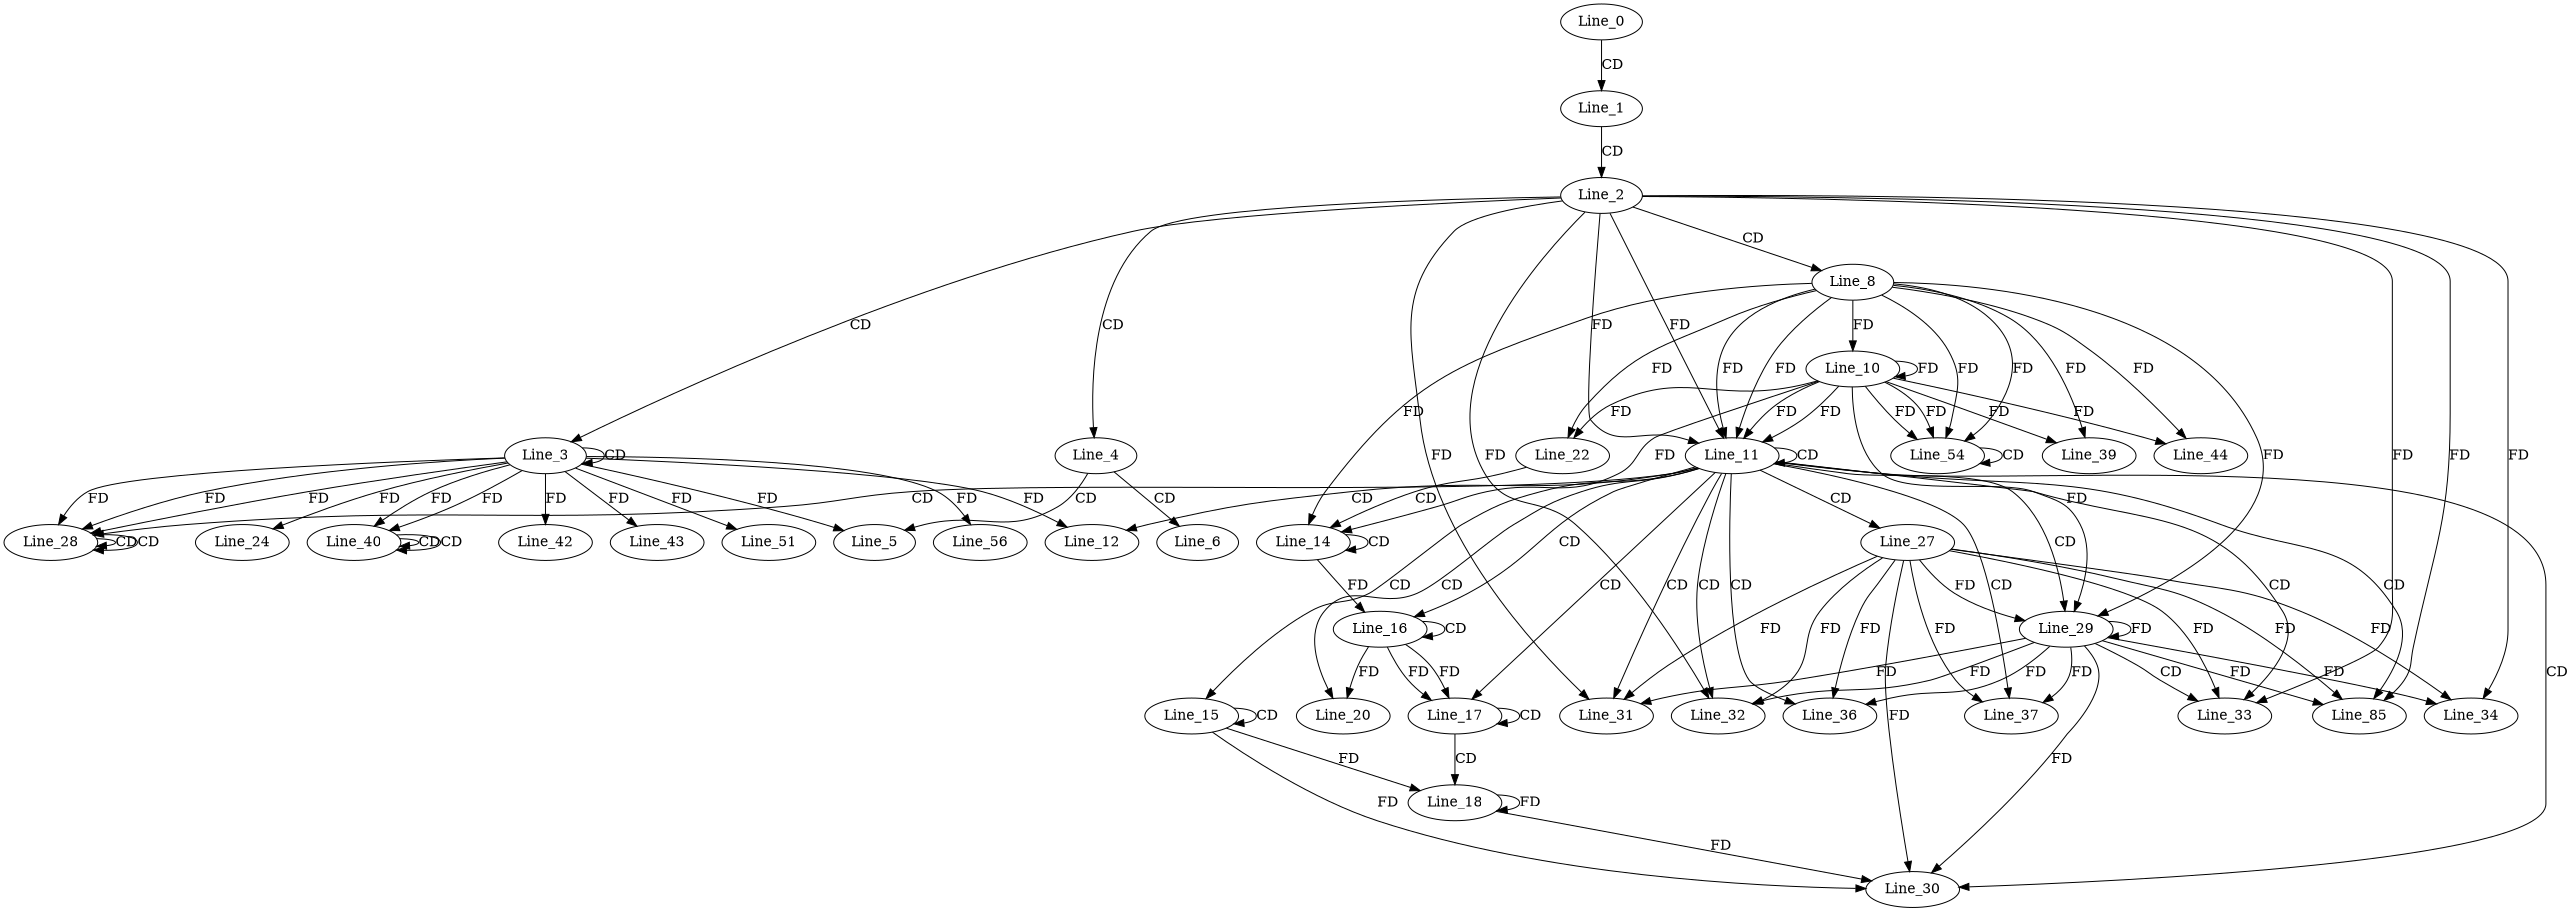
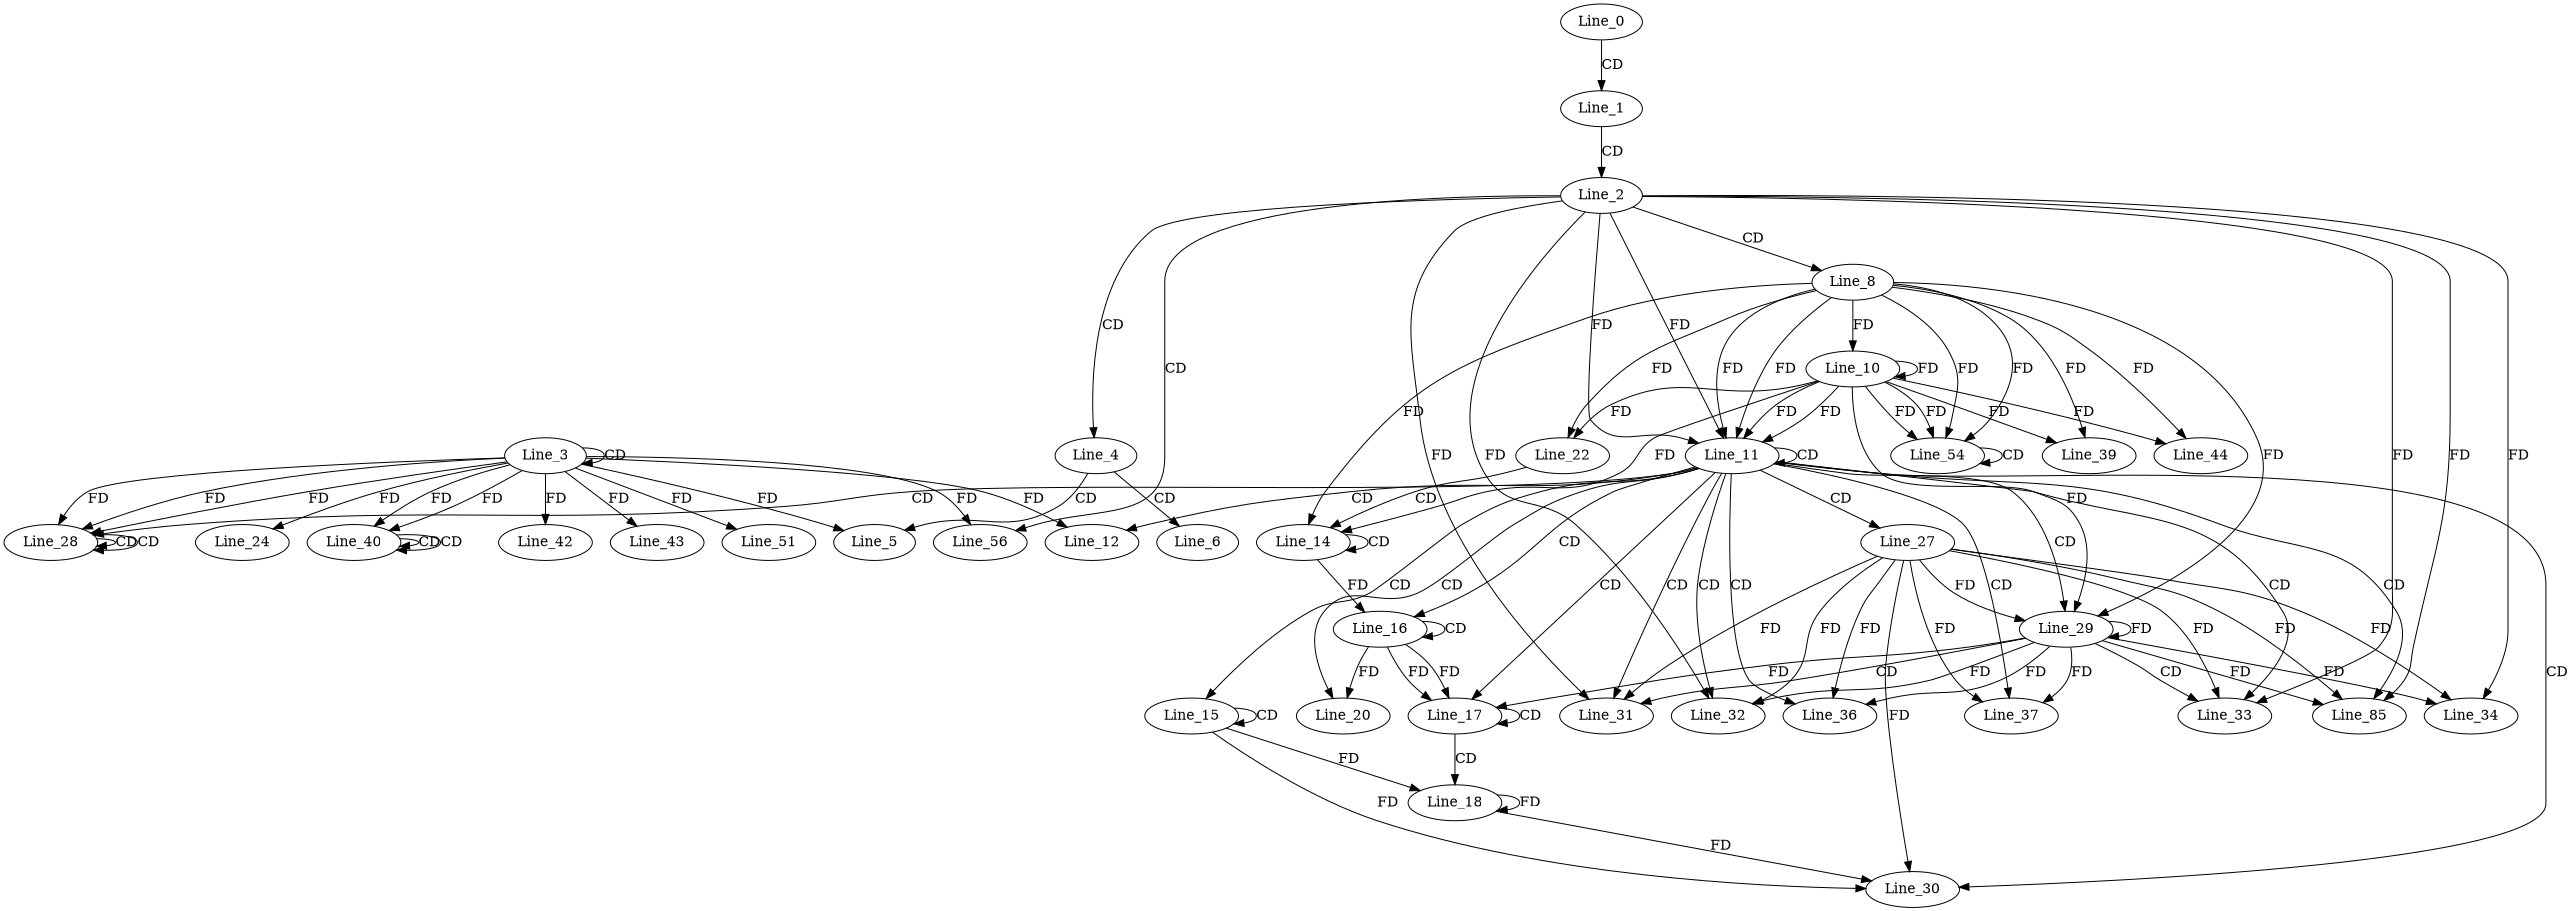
(1055, 251) -> (1184, 251)
(1887, 673) -> (1887, 673)
(2041, 766) -> (1765, 666)
